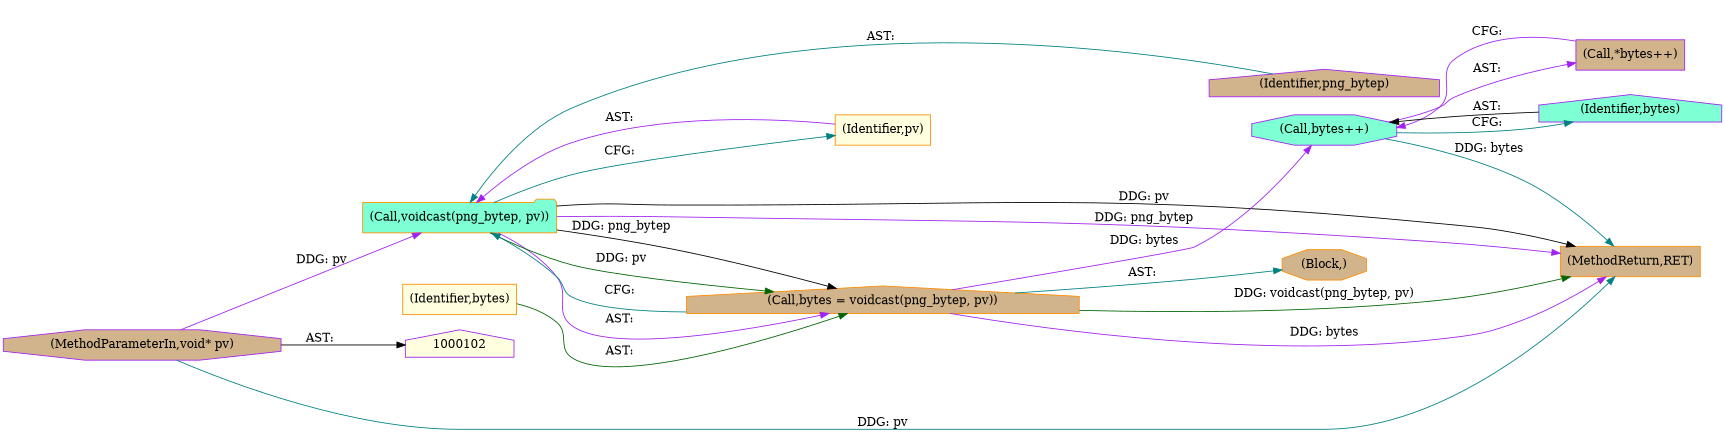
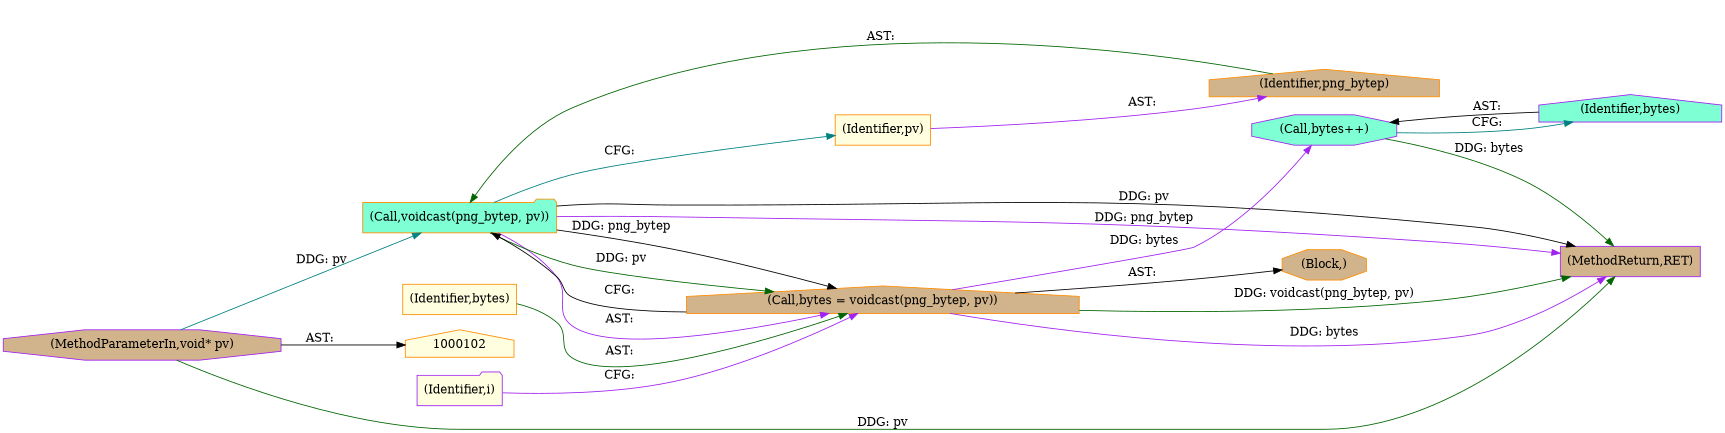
(853, 47) -> (853, 47)
(1630, 55) -> none
(1324, 84) -> (1324, 84)
(650, 126) -> (1095, 119)
(1504, 172) -> (1504, 172)
(1630, 262) -> (1630, 262)
(297, 283) -> (297, 283)
(1144, 283) -> (1144, 283)
(581, 301) -> (581, 301)
(460, 345) -> (460, 345)
none -> (460, 391)
(909, 429) -> (909, 429)
